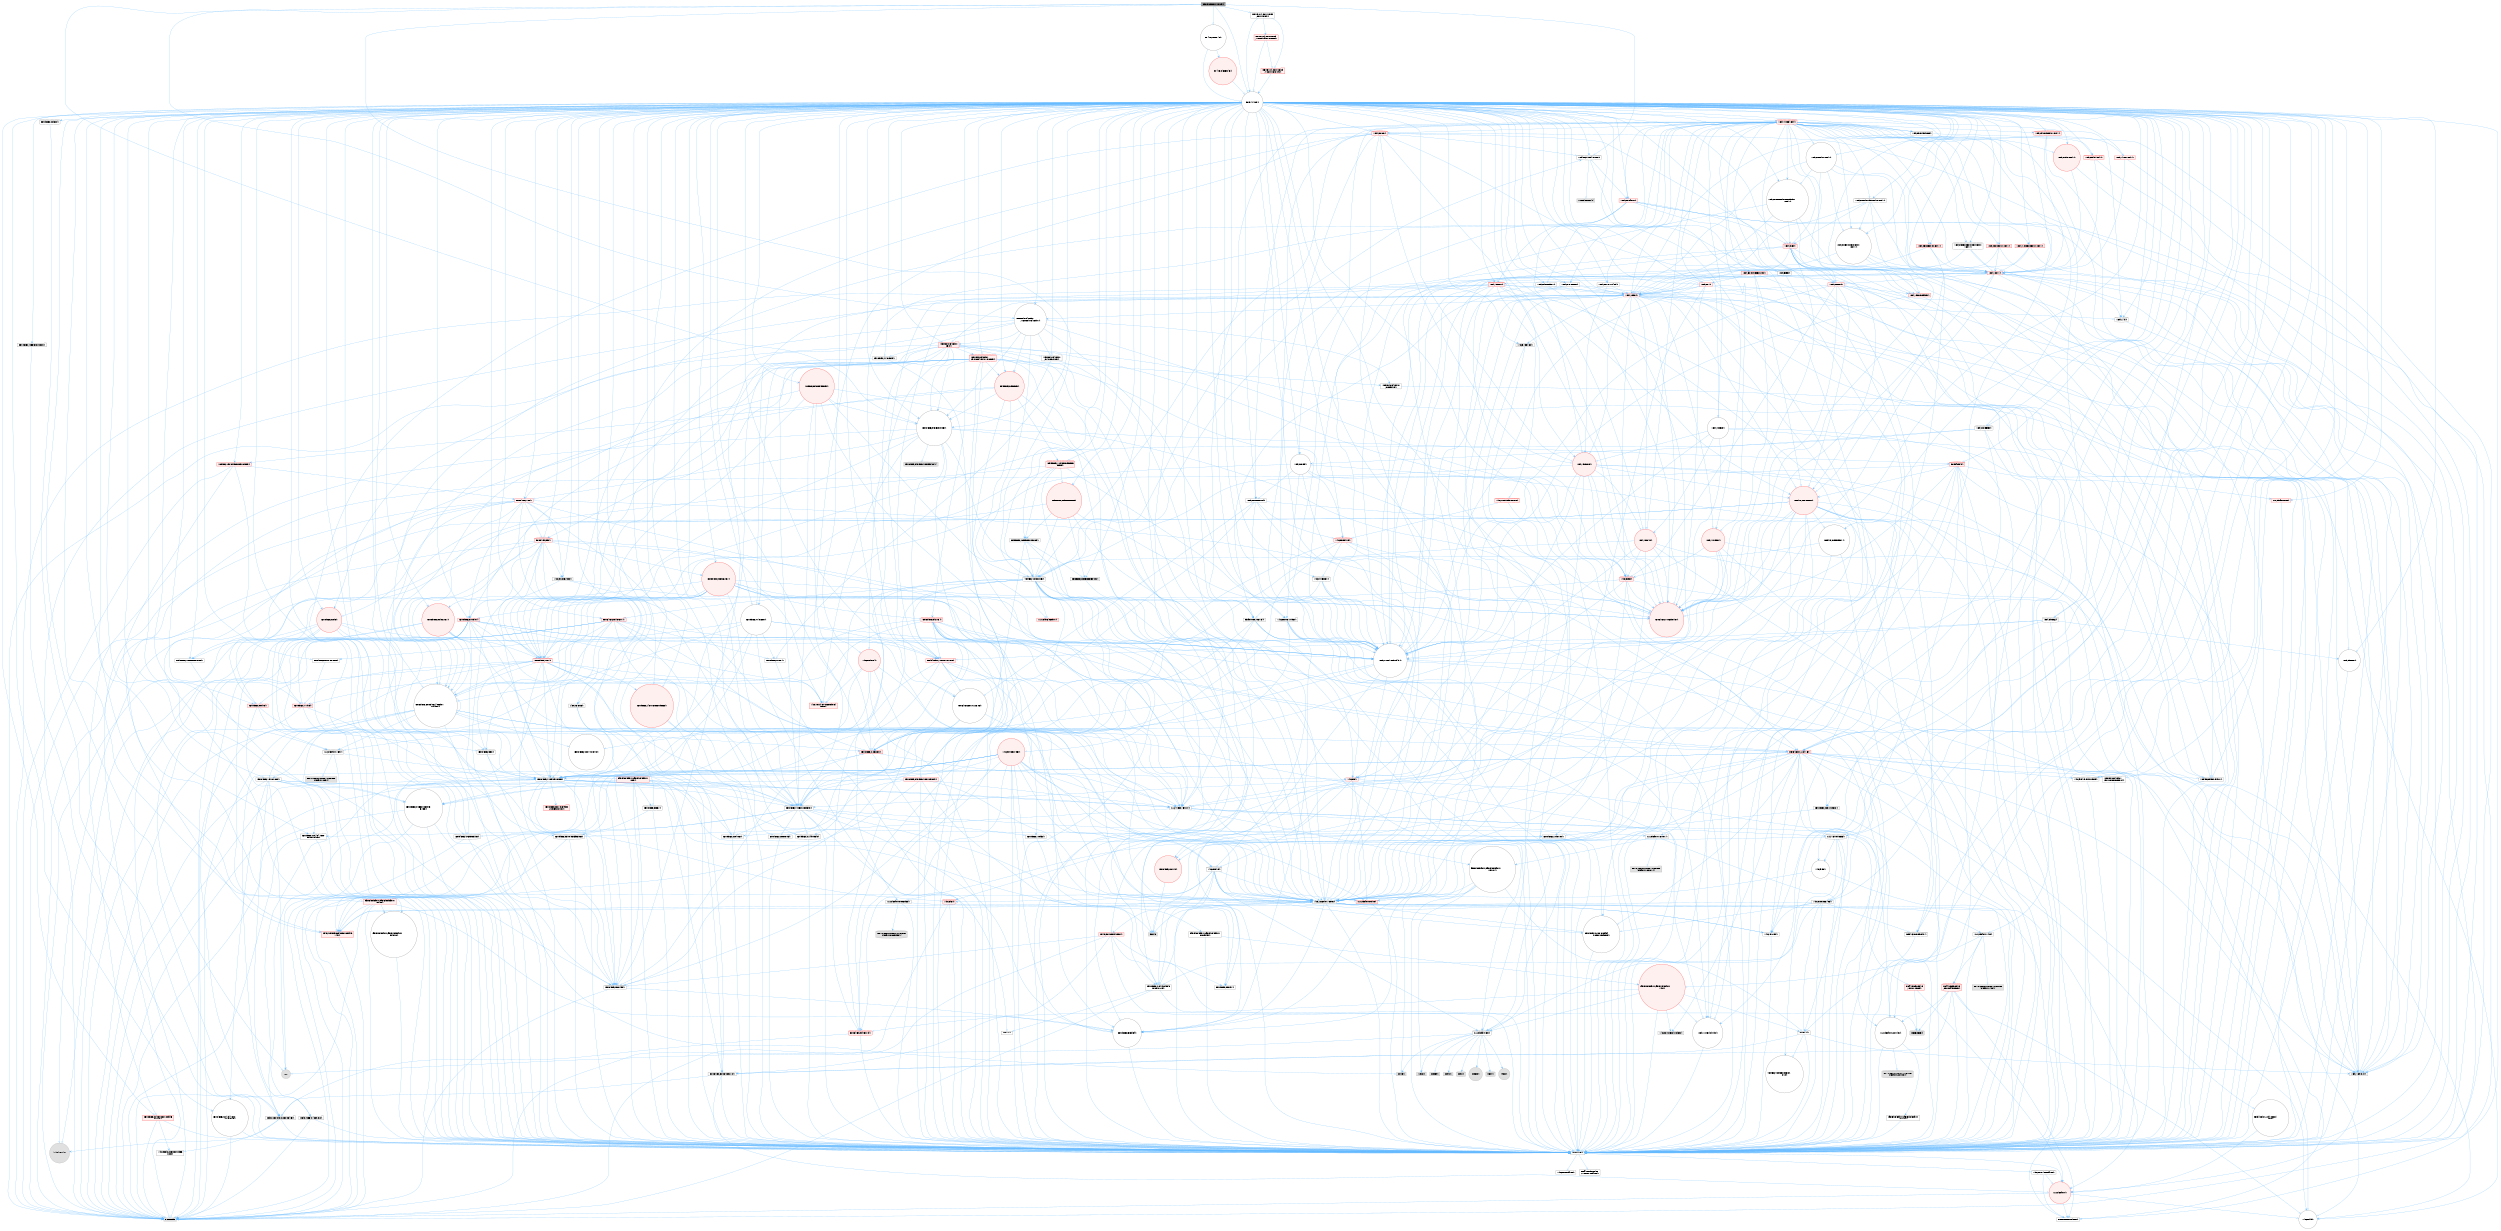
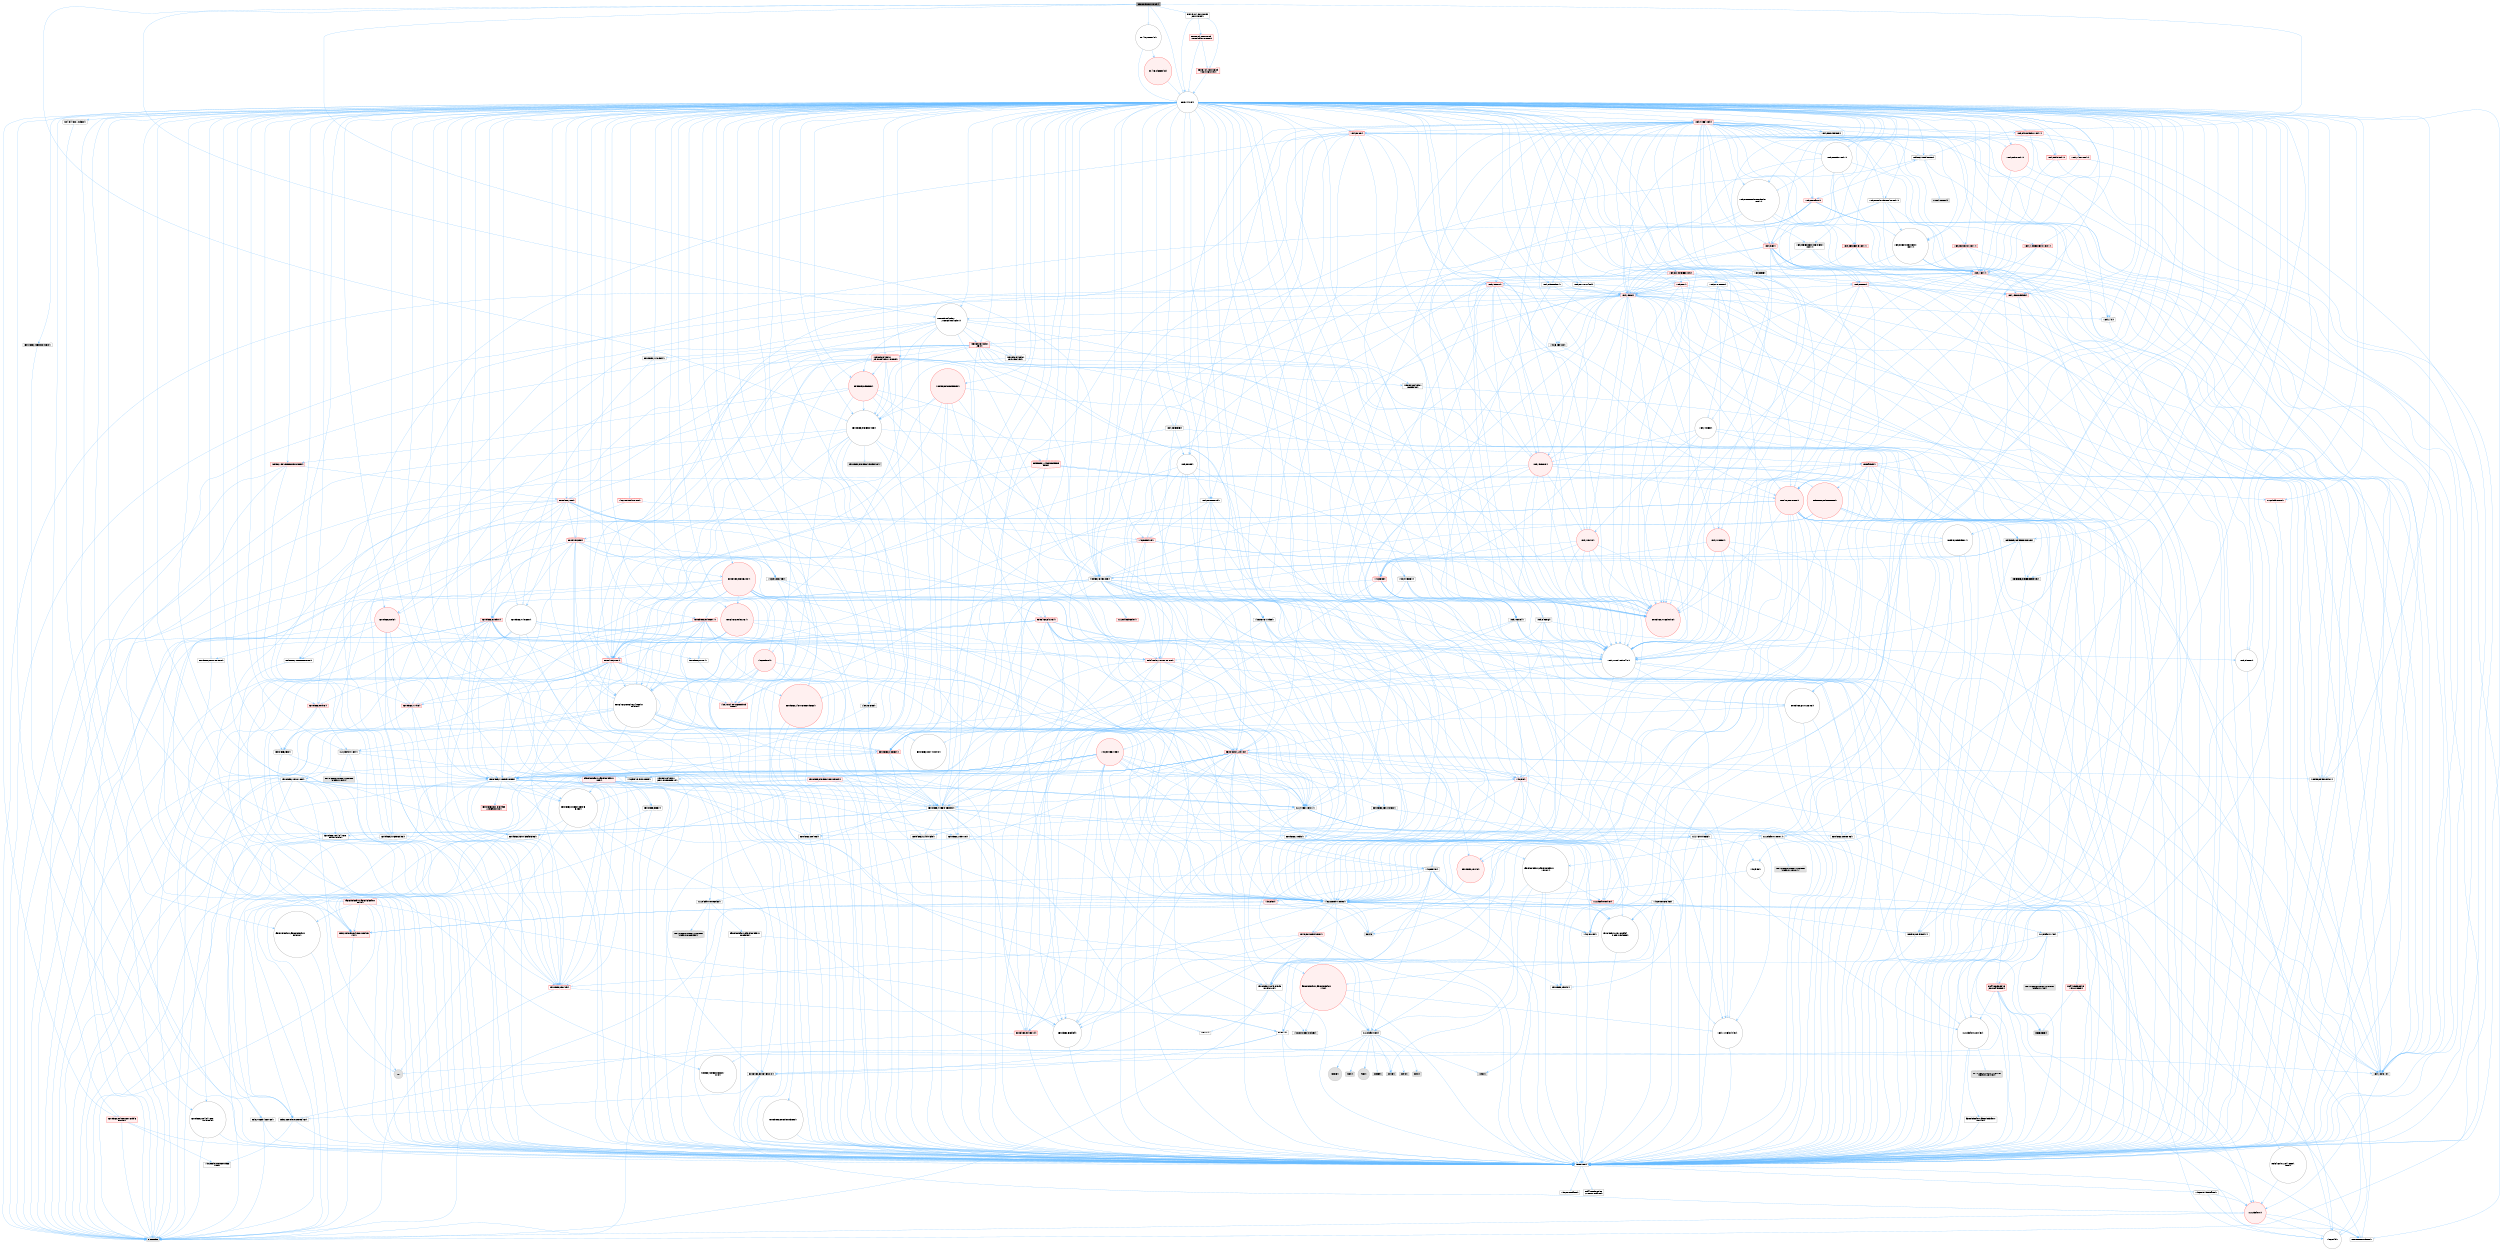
(50, 122) -> (75, 122)
(1254, 620) -> (1517, 620)
(615, 987) -> (560, 987)
none -> (783, 1120)
(60, 1153) -> none
